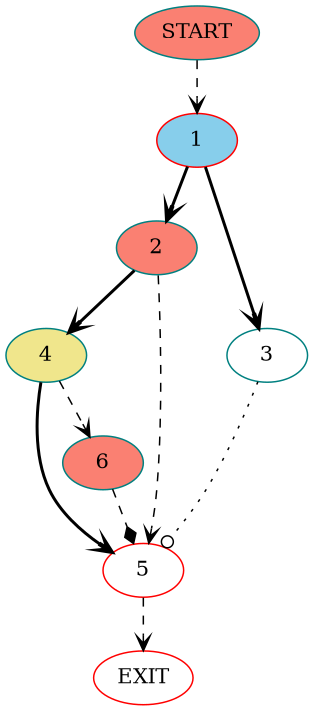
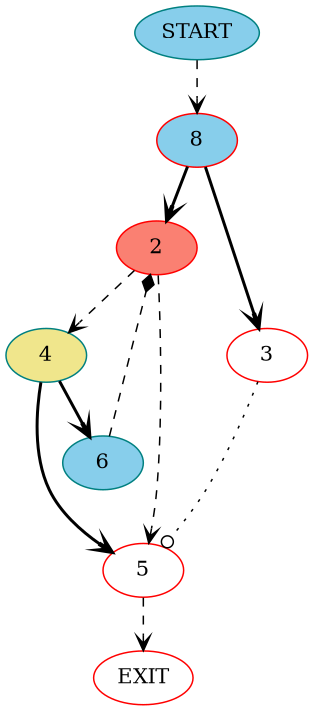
(197, 33) -> (197, 33)
(197, 140) -> (197, 140)
(157, 248) -> (157, 248)
(107, 296) -> (107, 296)
(267, 355) -> (267, 355)
(71, 402) -> (71, 402)
(103, 463) -> (103, 463)
(120, 508) -> (128, 364)
